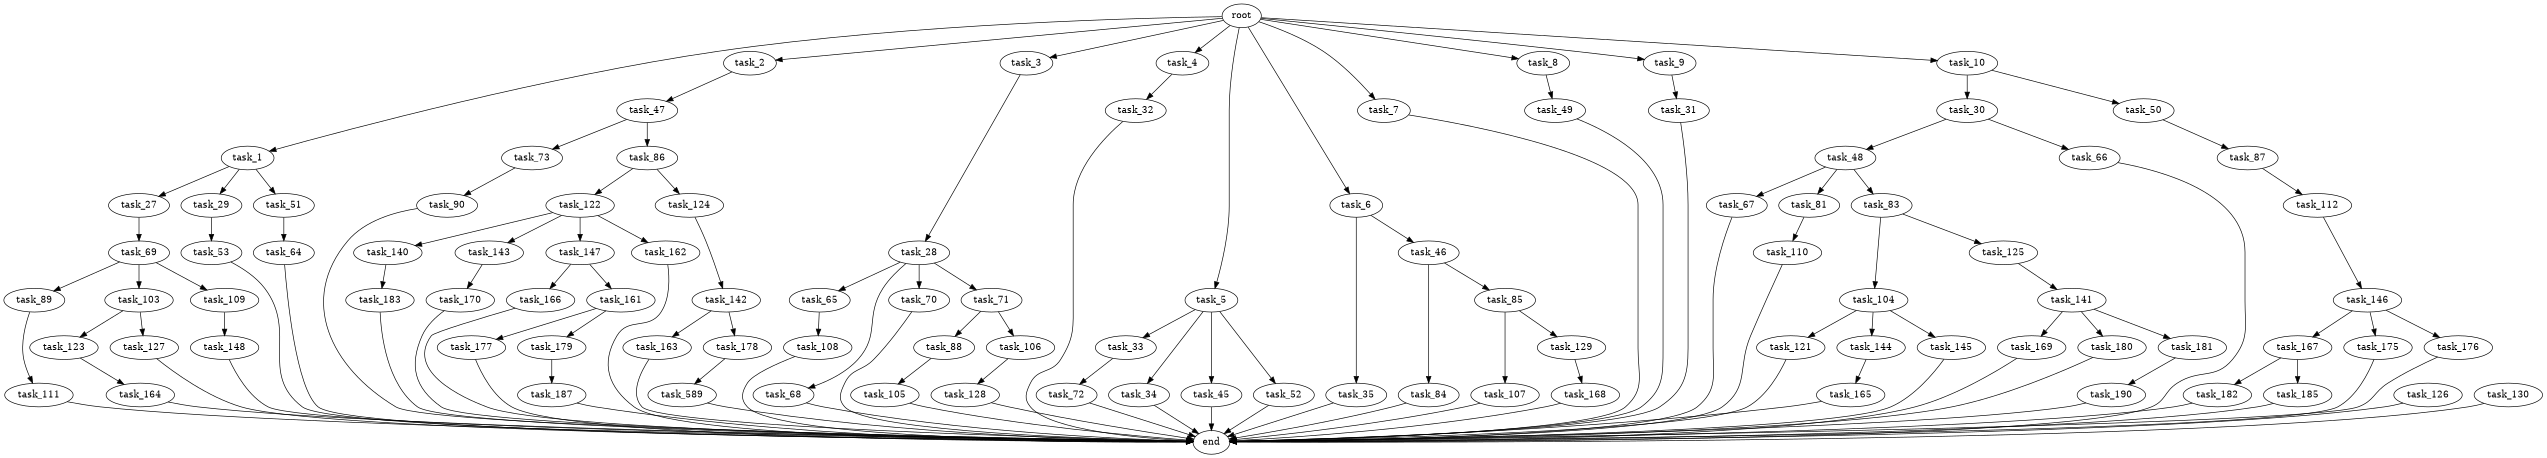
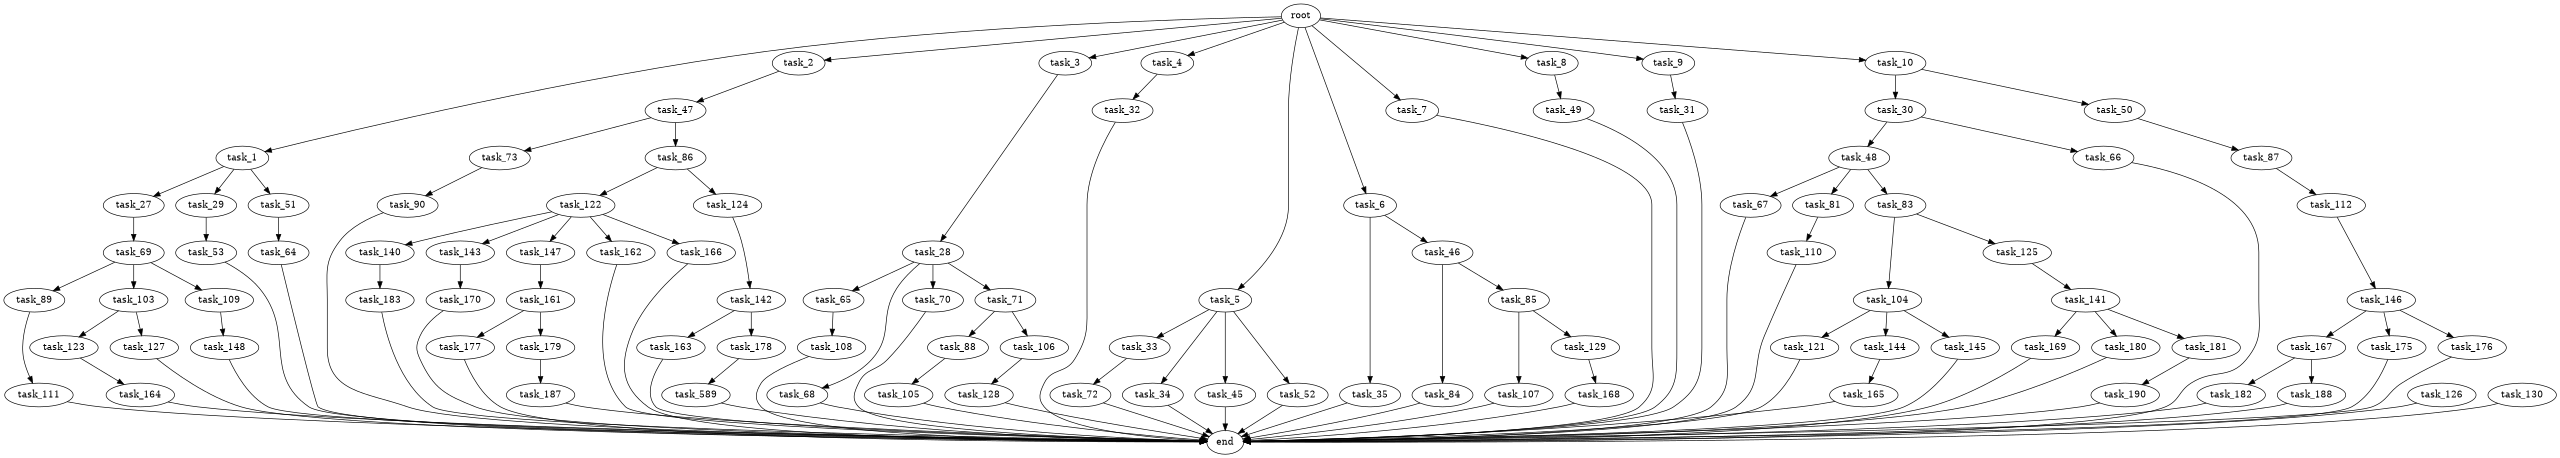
(562, 274) -> (638, 228)
(2298, 395) -> (2311, 395)
